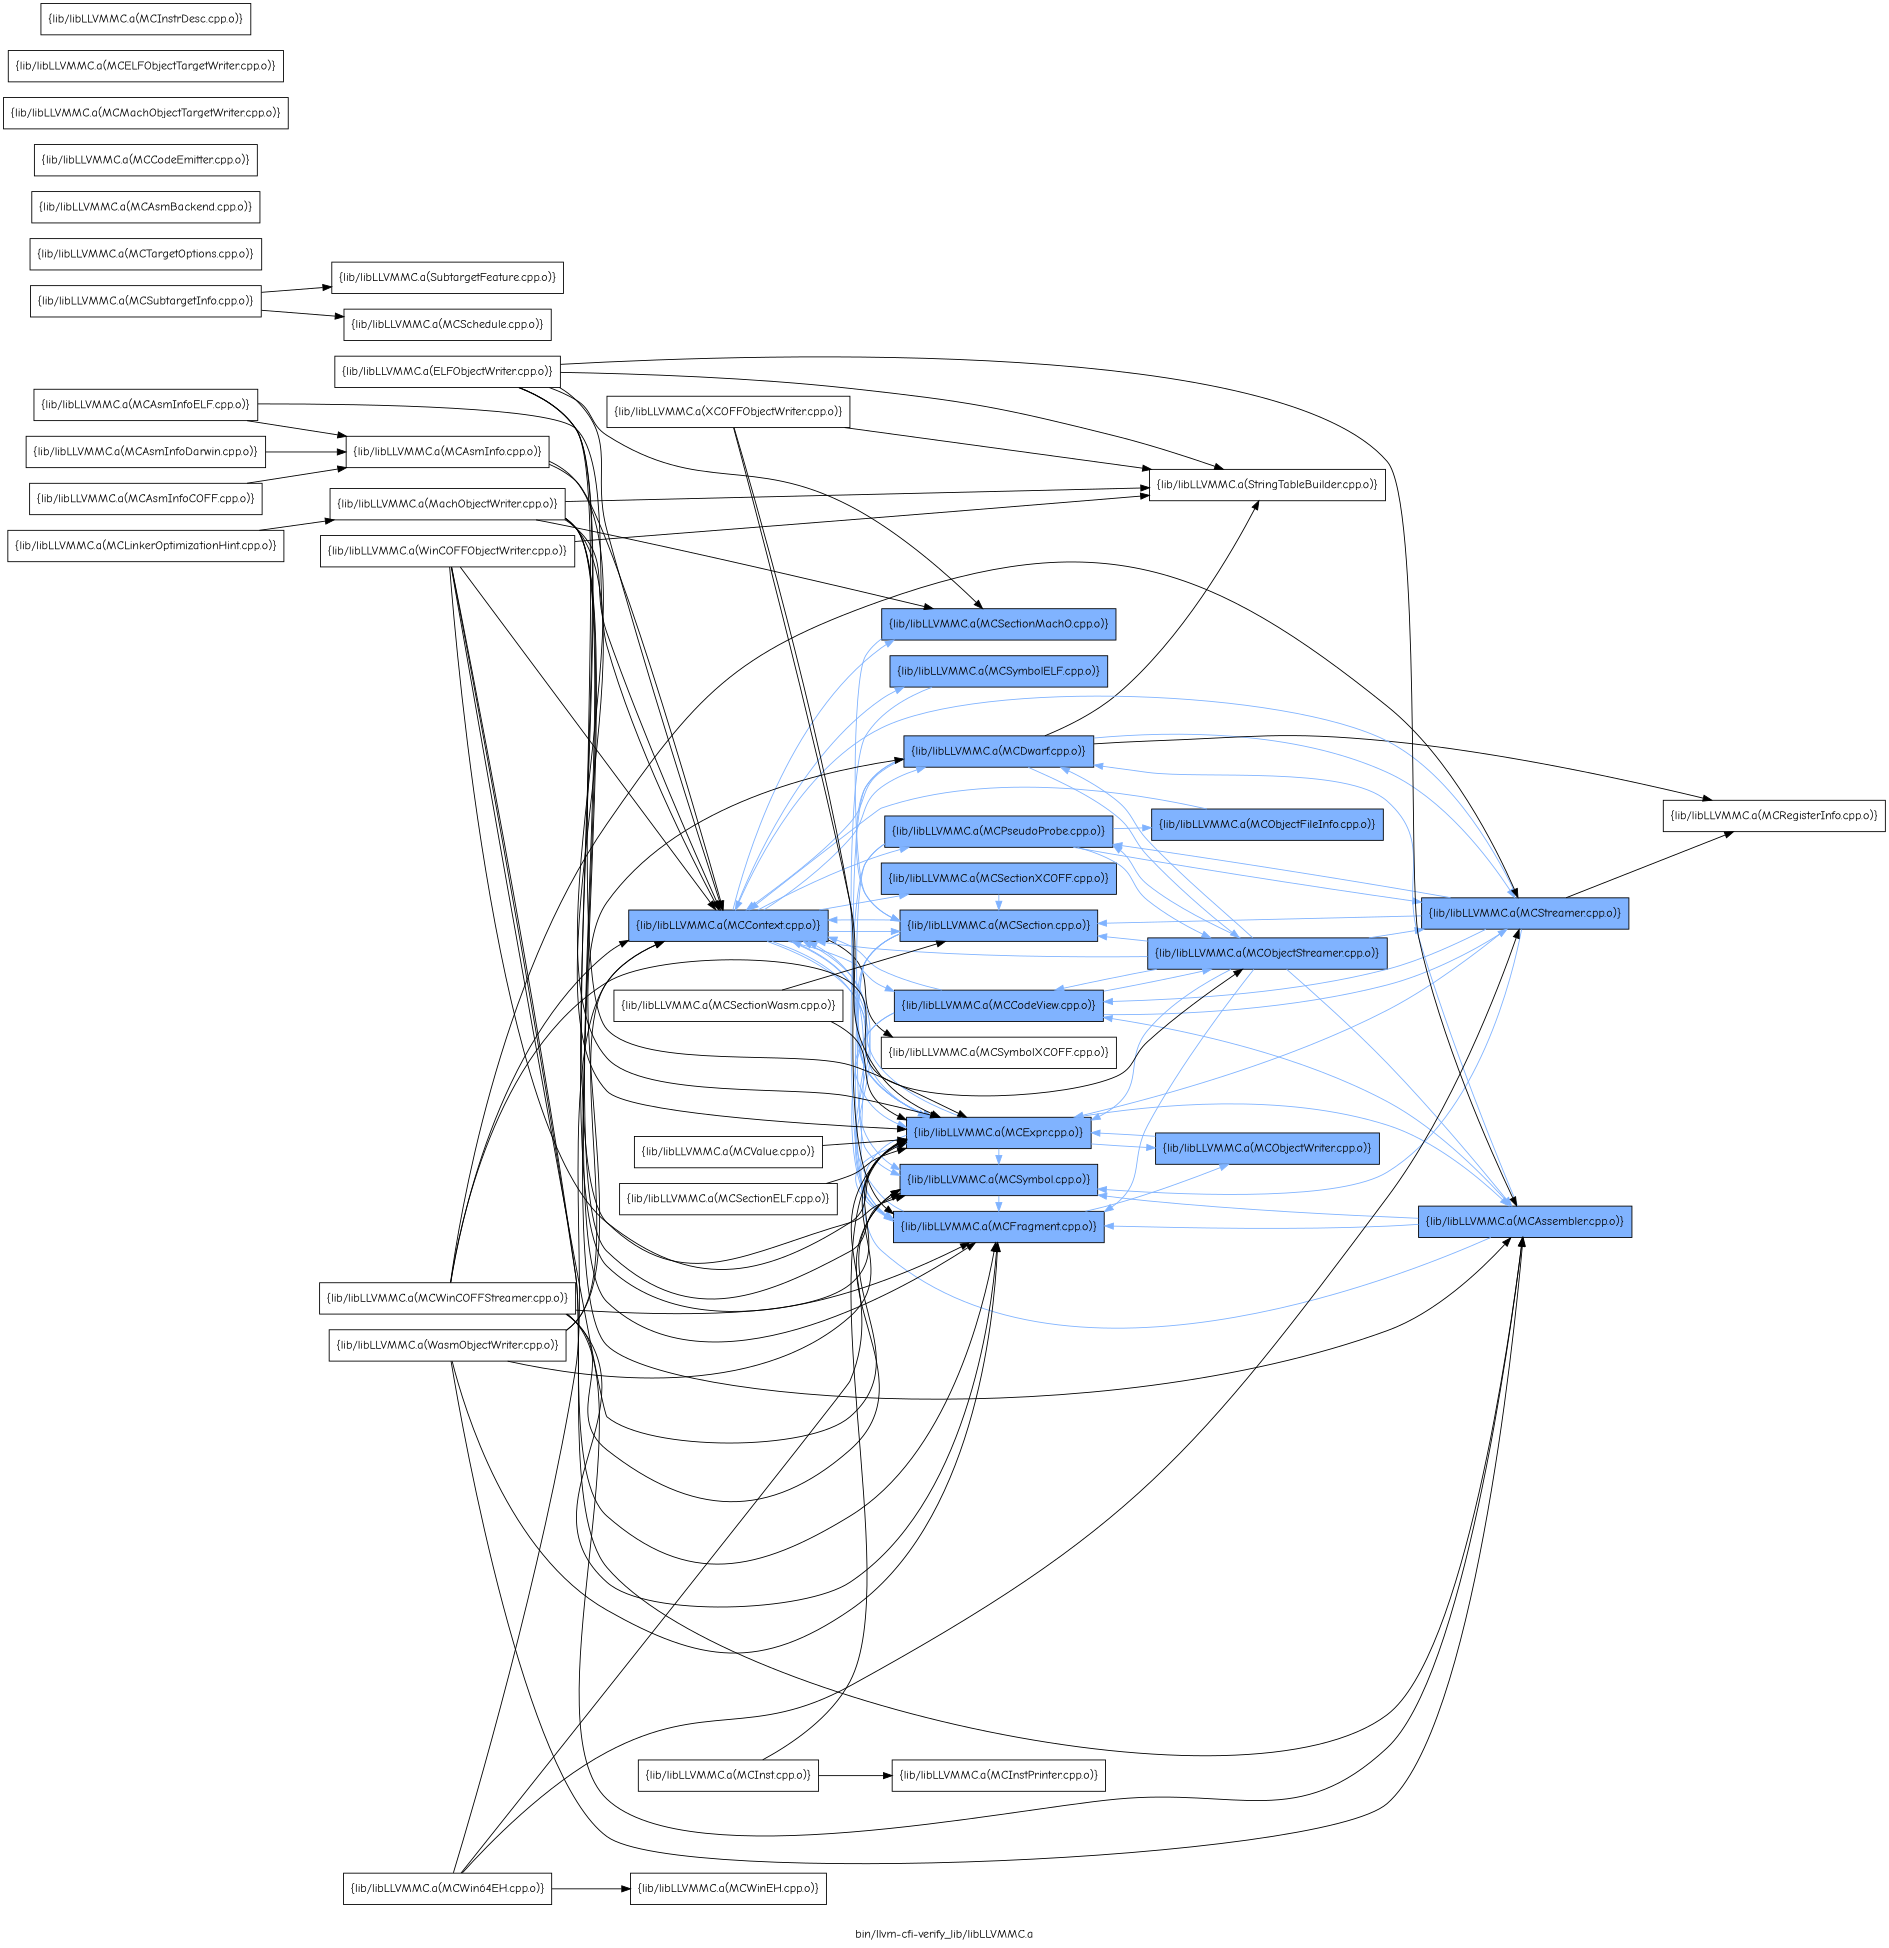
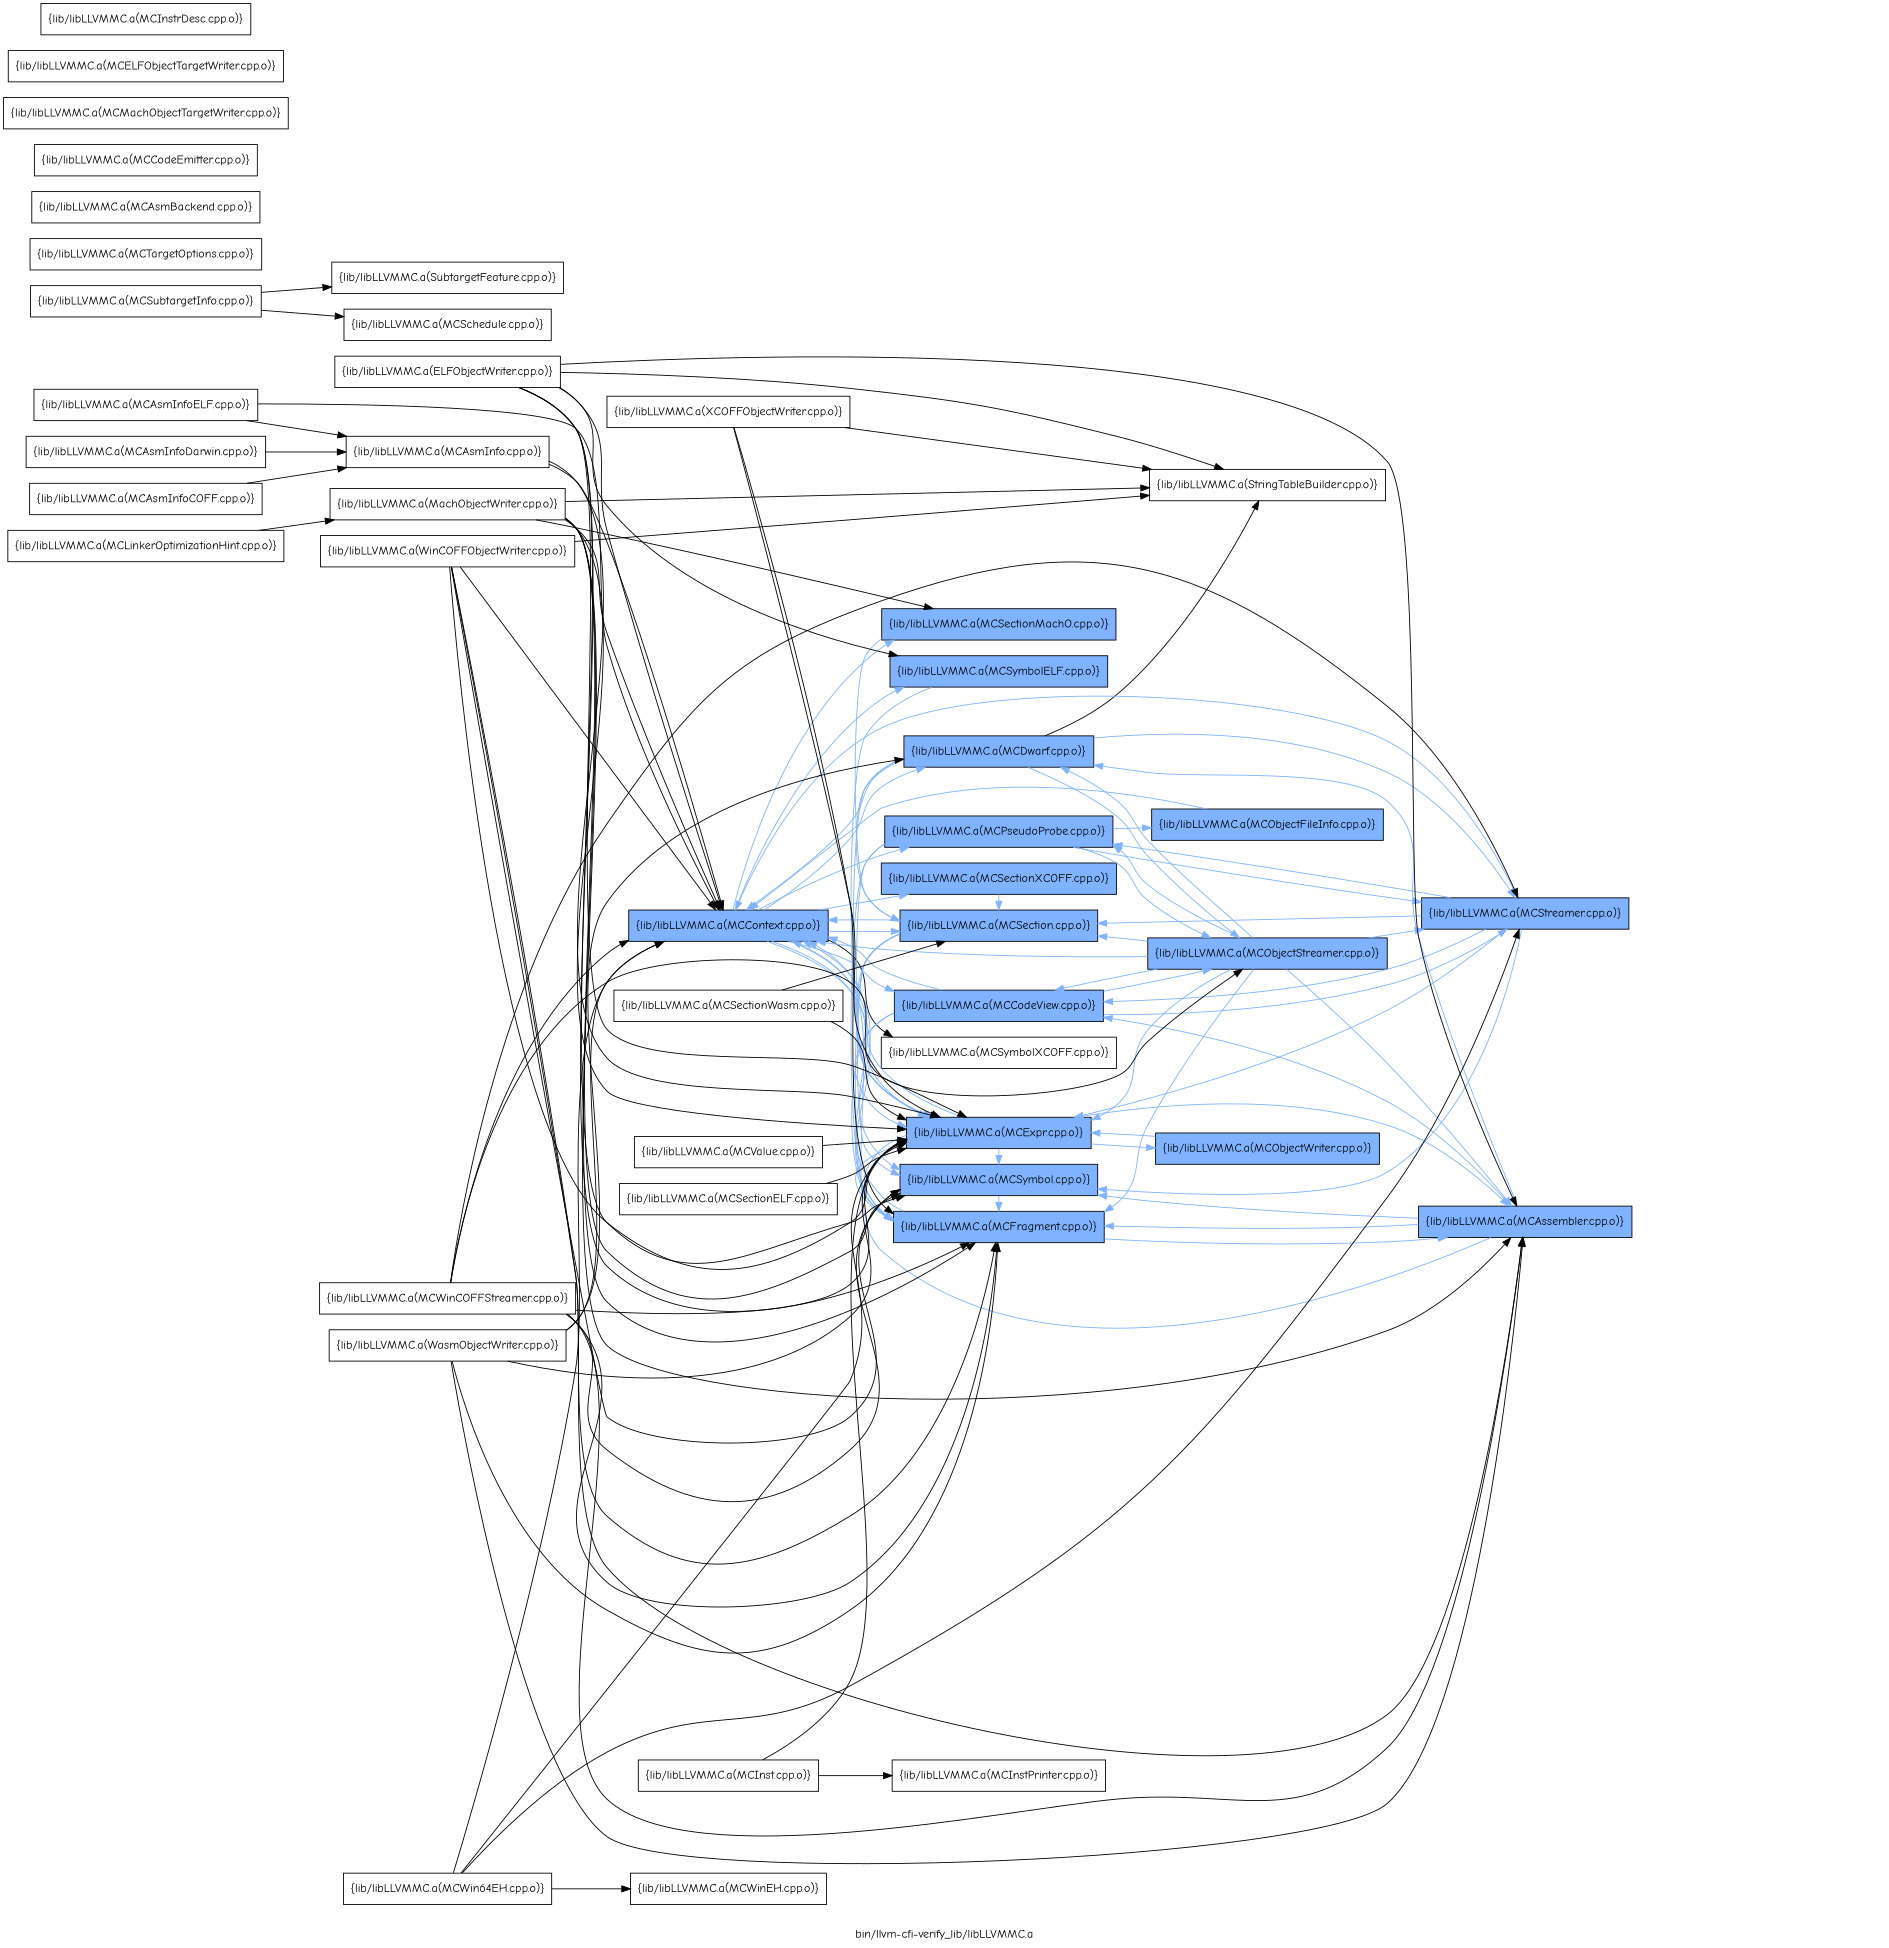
(768, 479) -> (678, 568)
(1774, 816) -> none
(1167, 1187) -> (1271, 1244)
